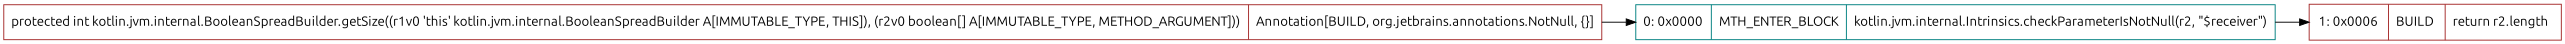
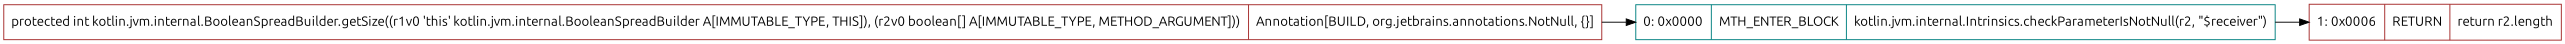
(2415, 22) -> (2417, 22)
